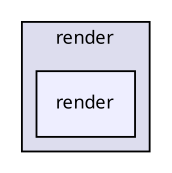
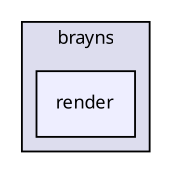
(86, 39) -> (86, 39)
